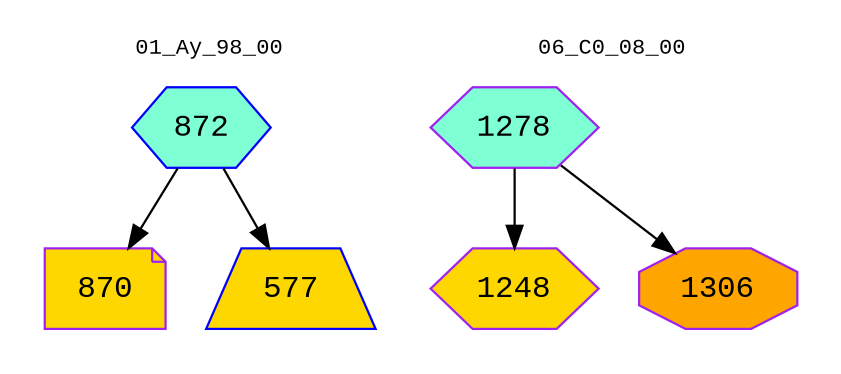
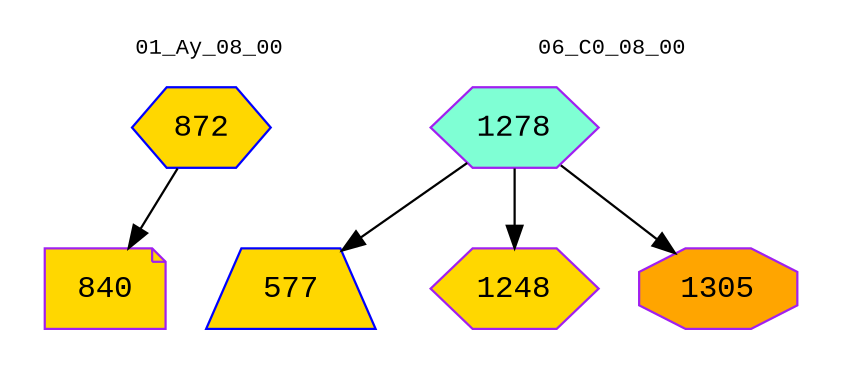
(210, 48) -> (210, 48)
(201, 128) -> (201, 128)
(241, 198) -> (427, 191)
(105, 289) -> (105, 289)
(718, 289) -> (718, 289)
